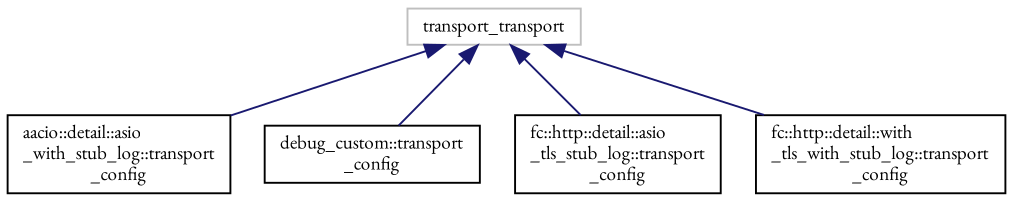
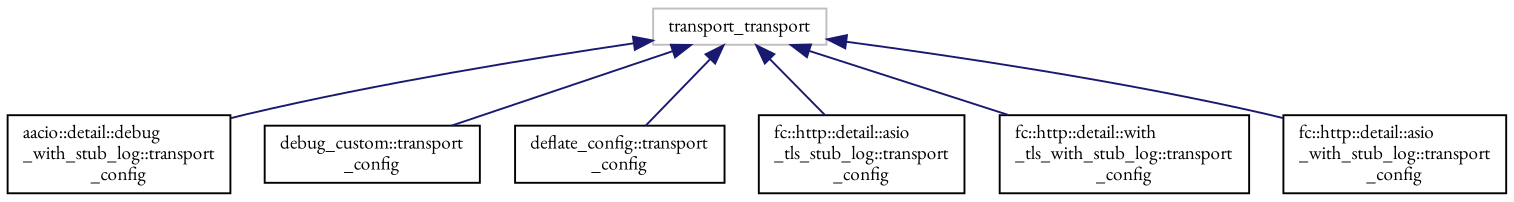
(119, 154) -> (119, 154)
none -> (620, 154)
none -> (1395, 154)
